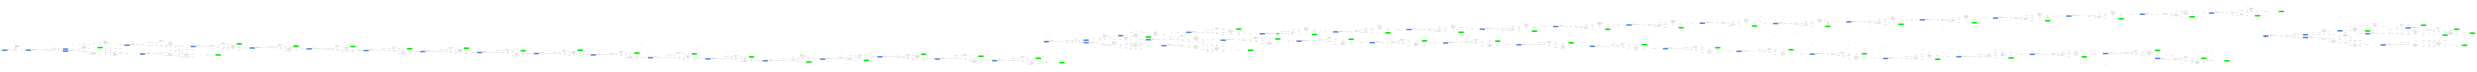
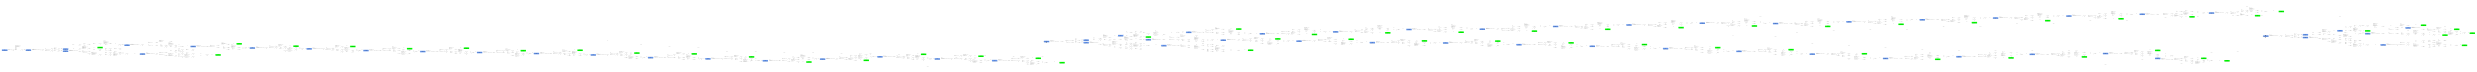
(1278, 34) -> (1278, 34)
